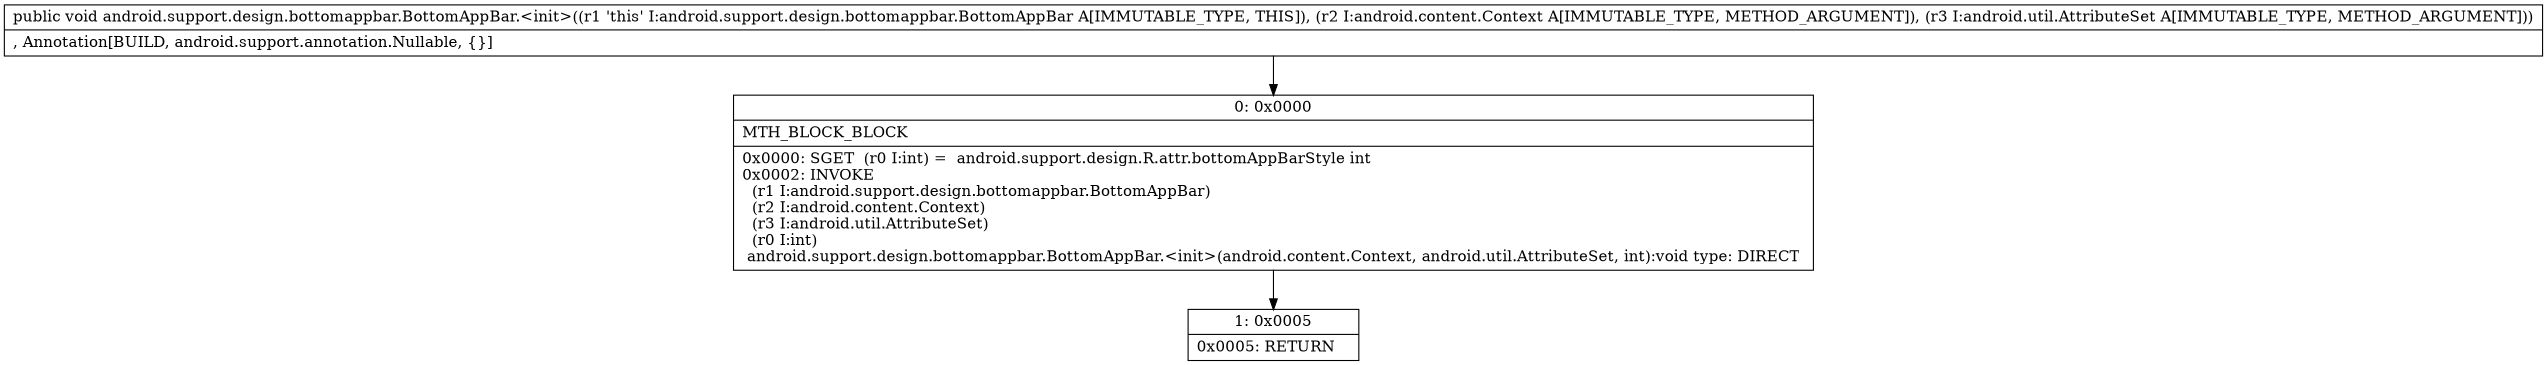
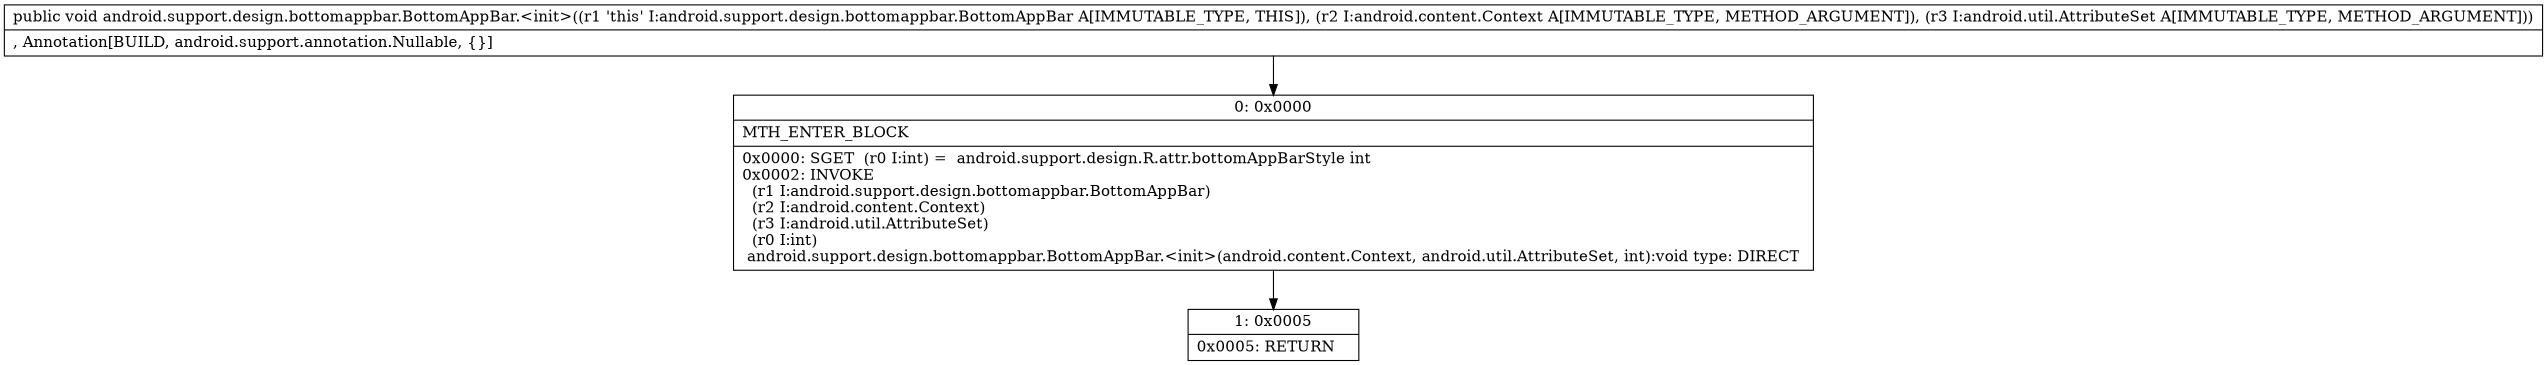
(825, 133) -> (826, 133)
